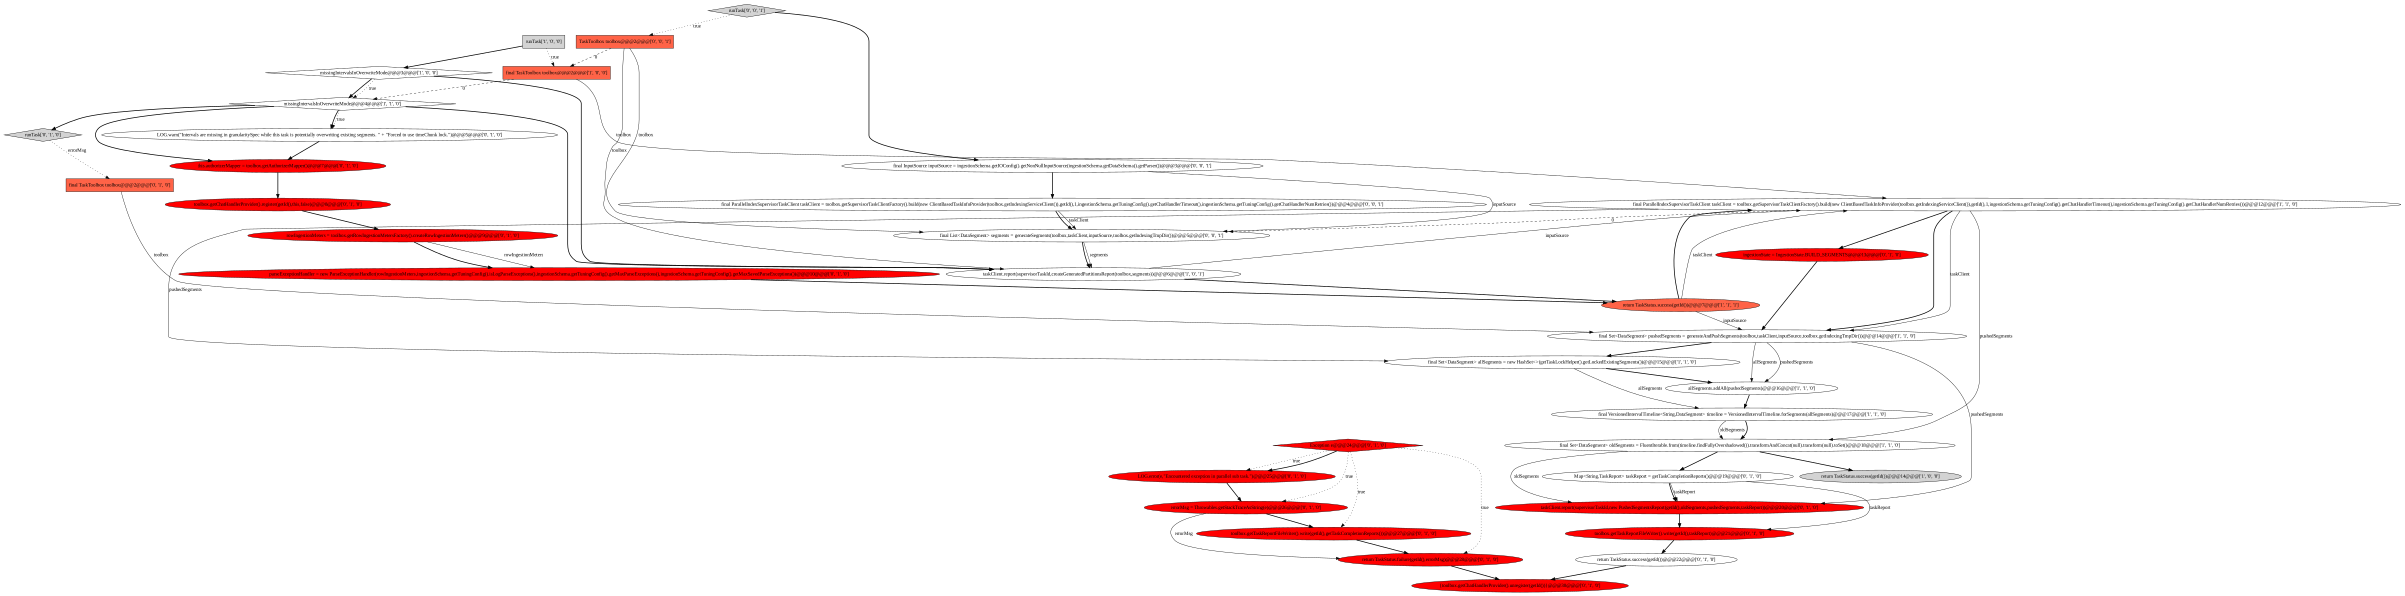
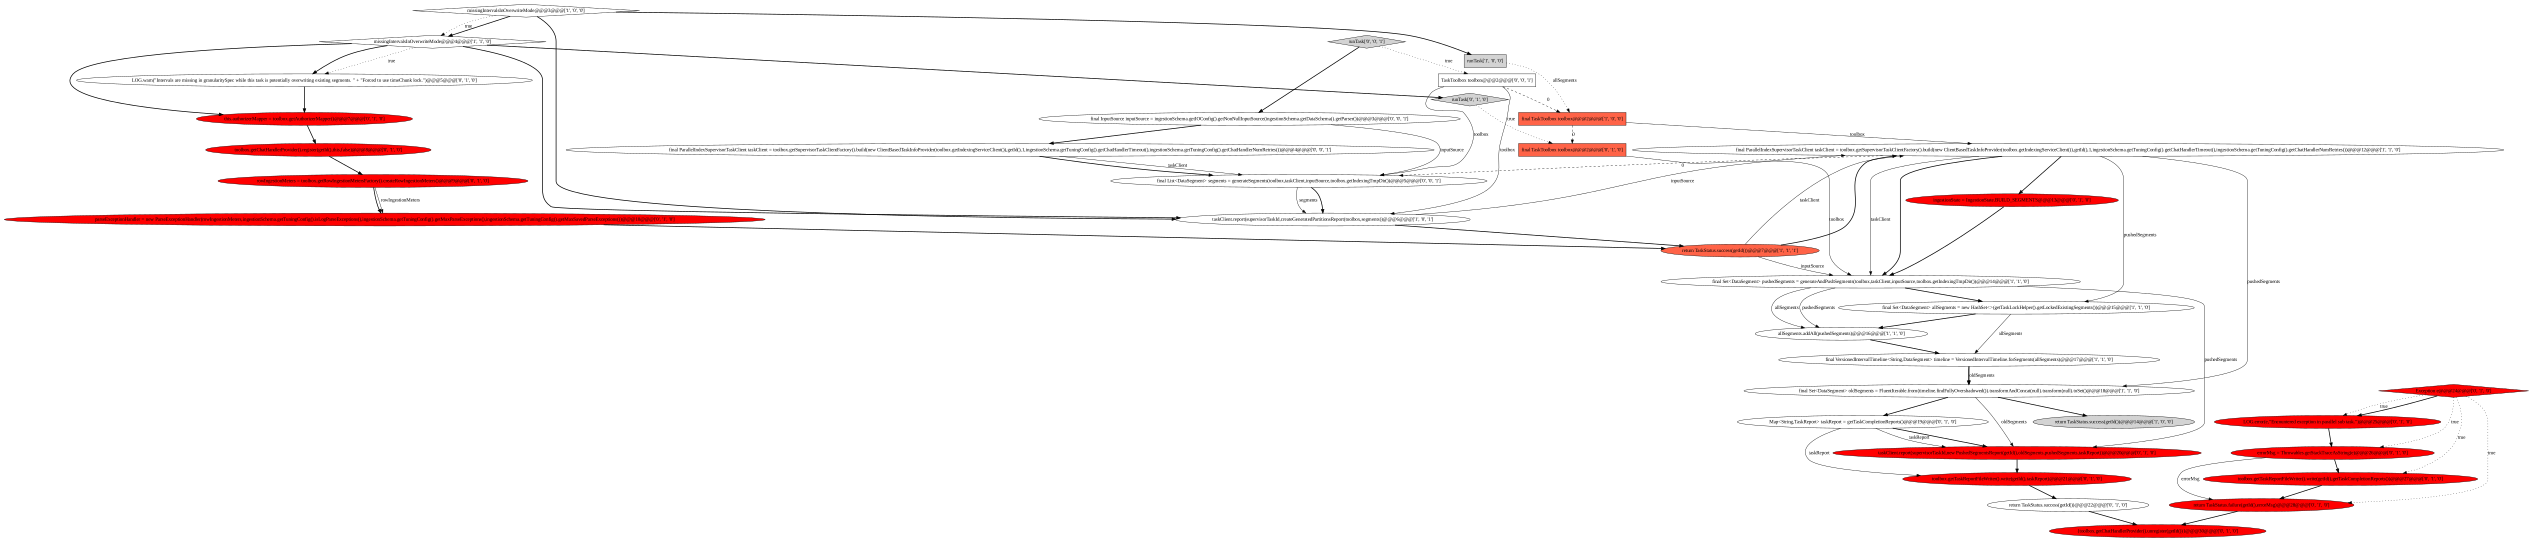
(625, 42) -> (1487, 80)
(465, 57) -> (1043, 19)
(555, 57) -> (1565, 80)
(445, 89) -> (1572, 133)
(77, 150) -> (1511, 119)
